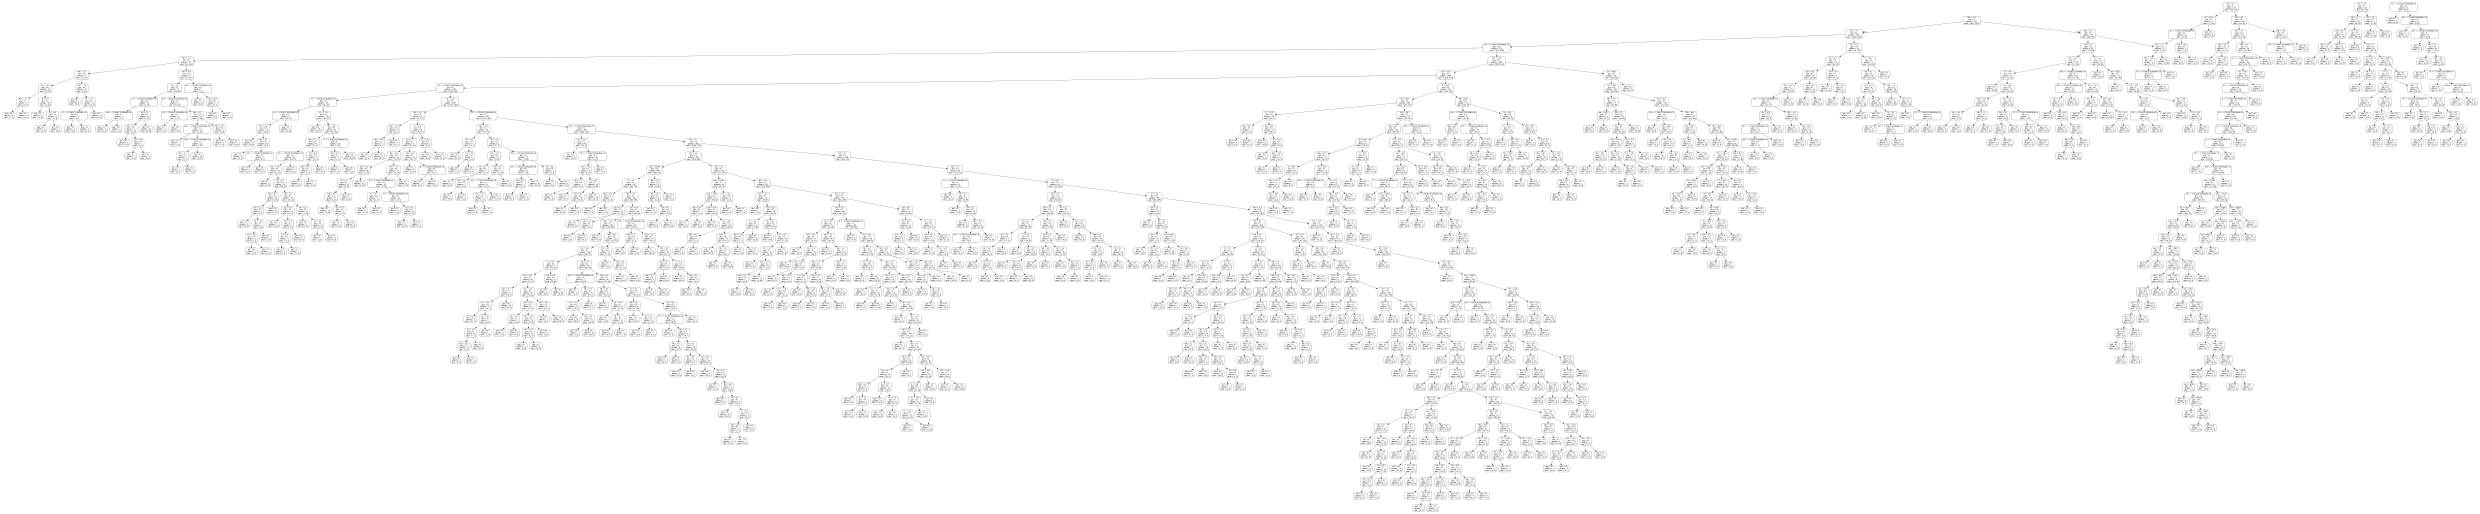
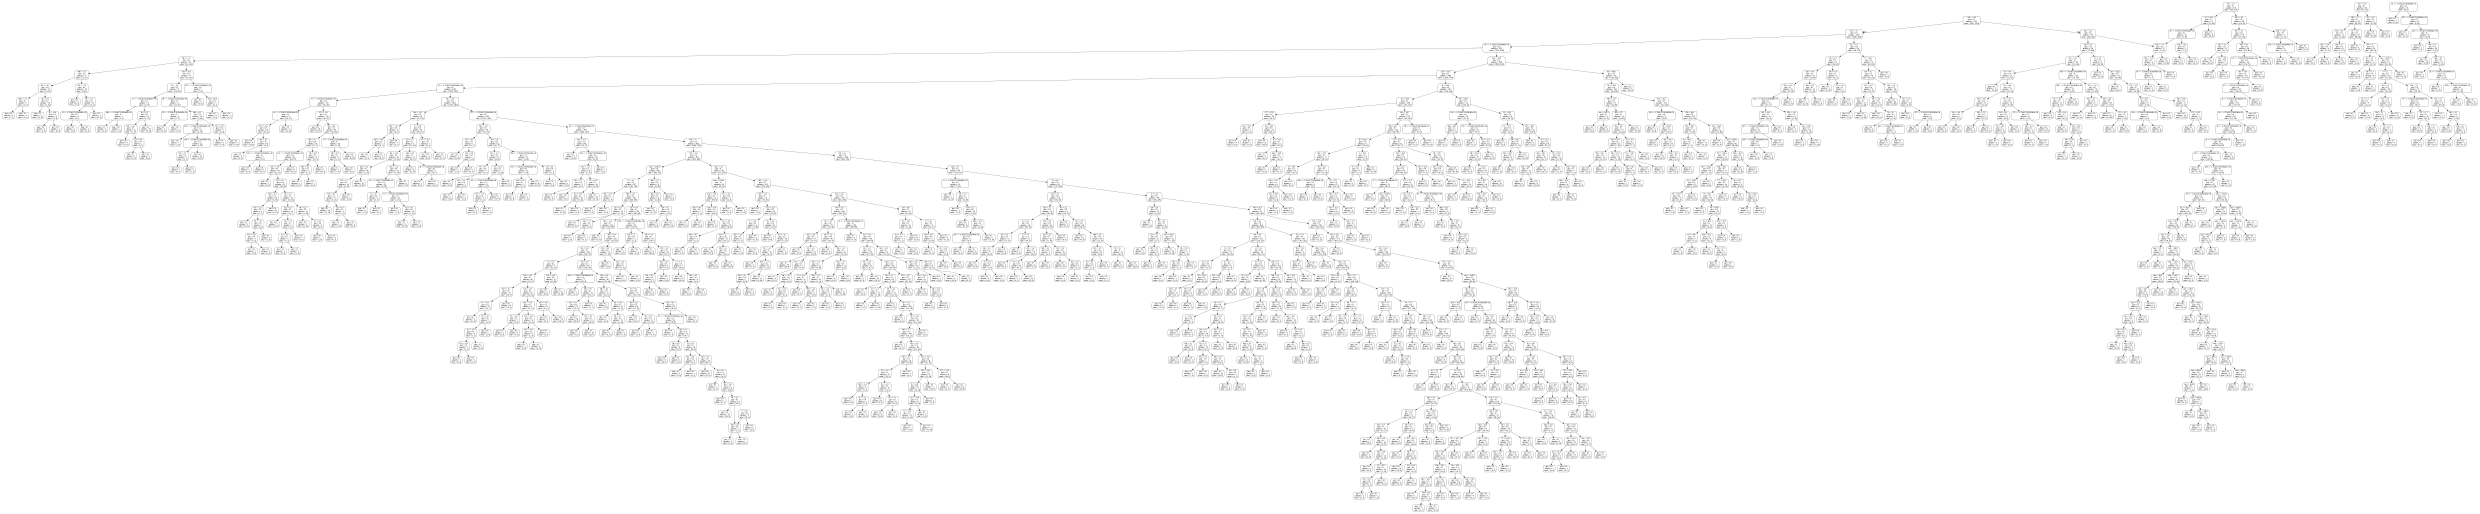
(899, 285) -> (890, 285)
(739, 407) -> (735, 414)
(930, 412) -> (911, 407)
